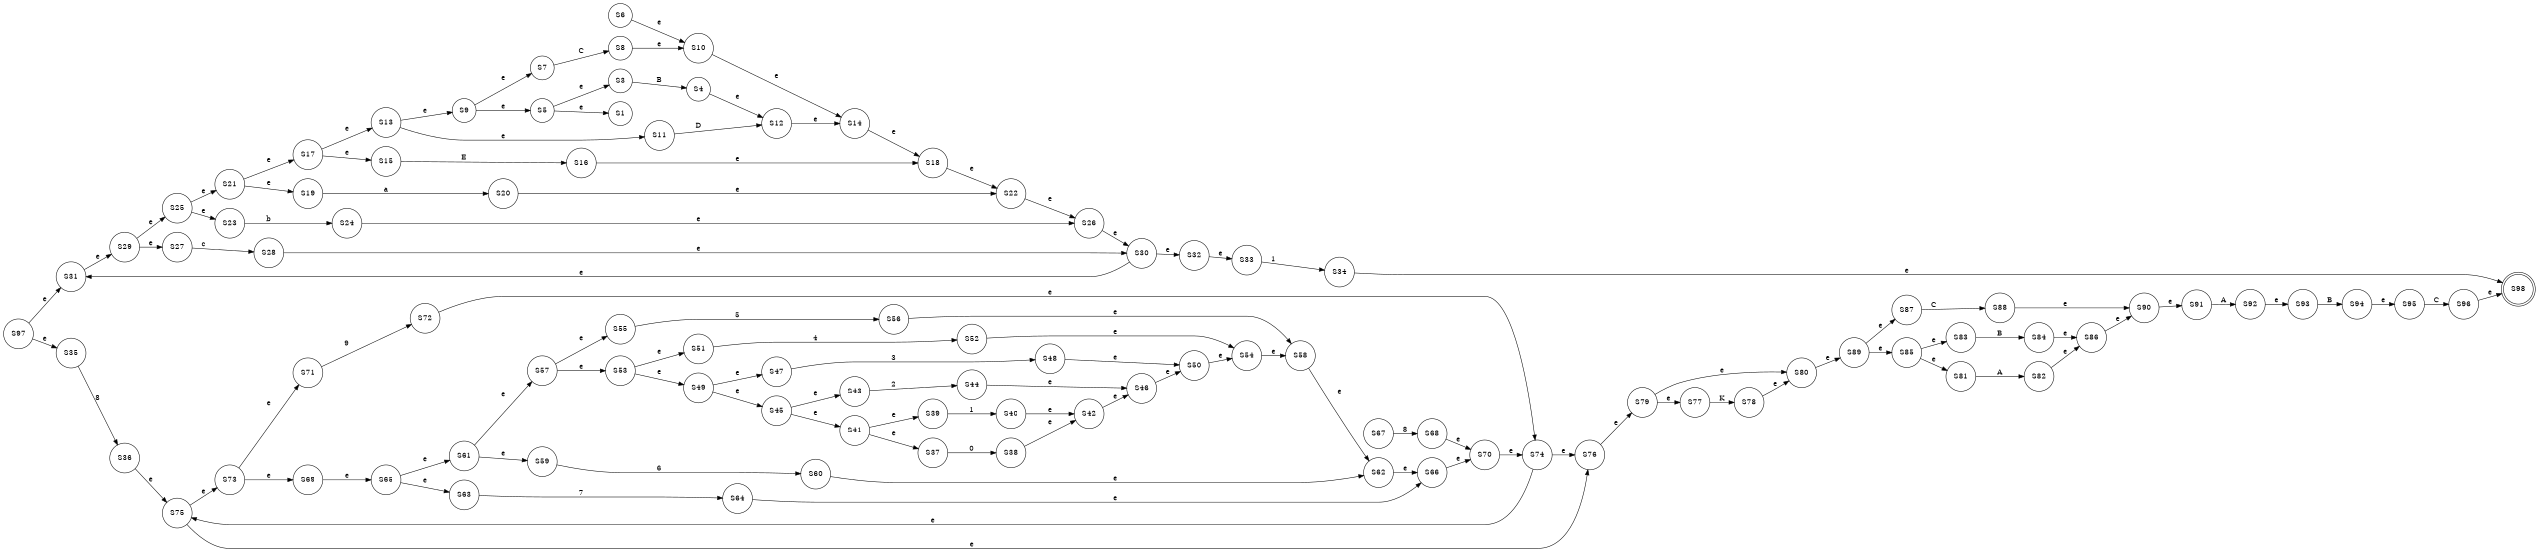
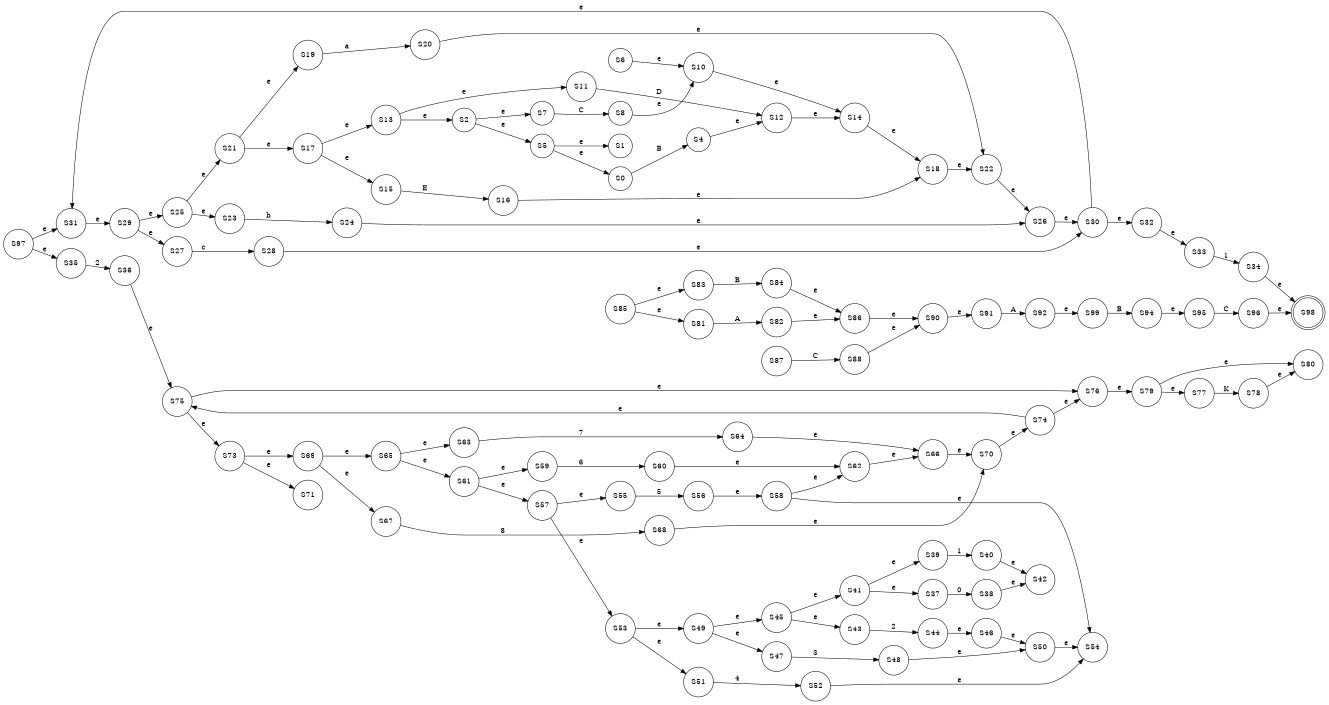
(620, 81) -> (620, 179)
(464, 110) -> (464, 120)
(2303, 304) -> (1093, 313)
(425, 318) -> none
(1854, 353) -> none
(1271, 356) -> (985, 503)
(98, 398) -> (98, 263)
(1113, 402) -> none
none -> (345, 487)
